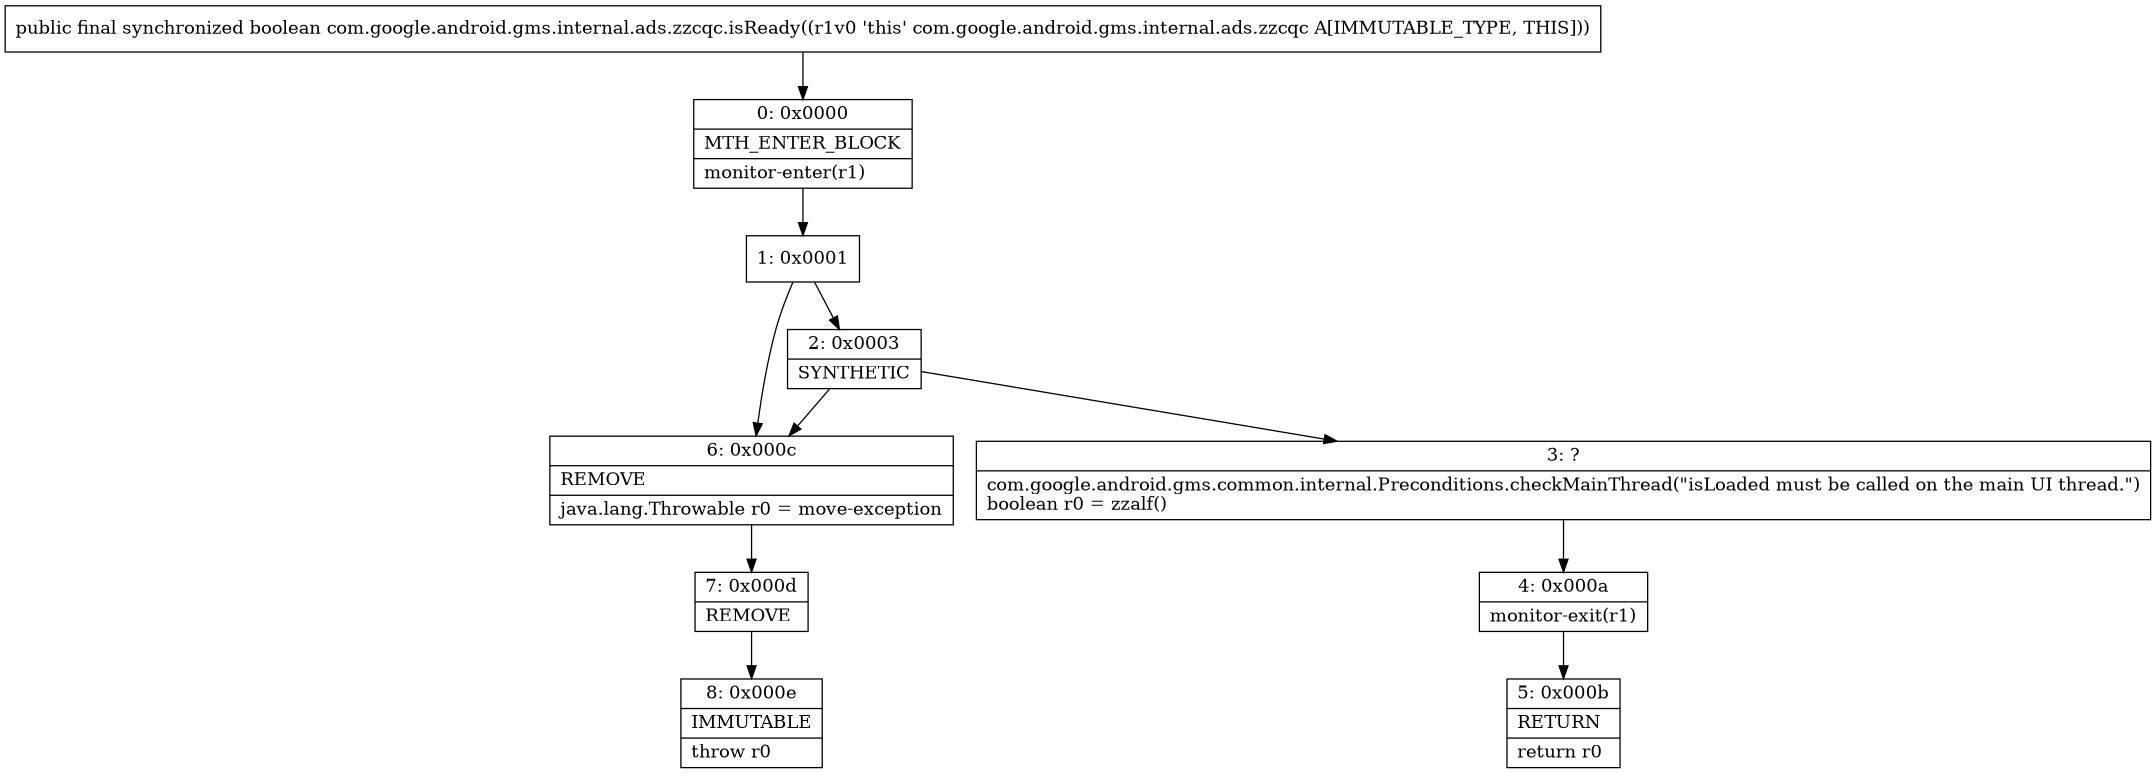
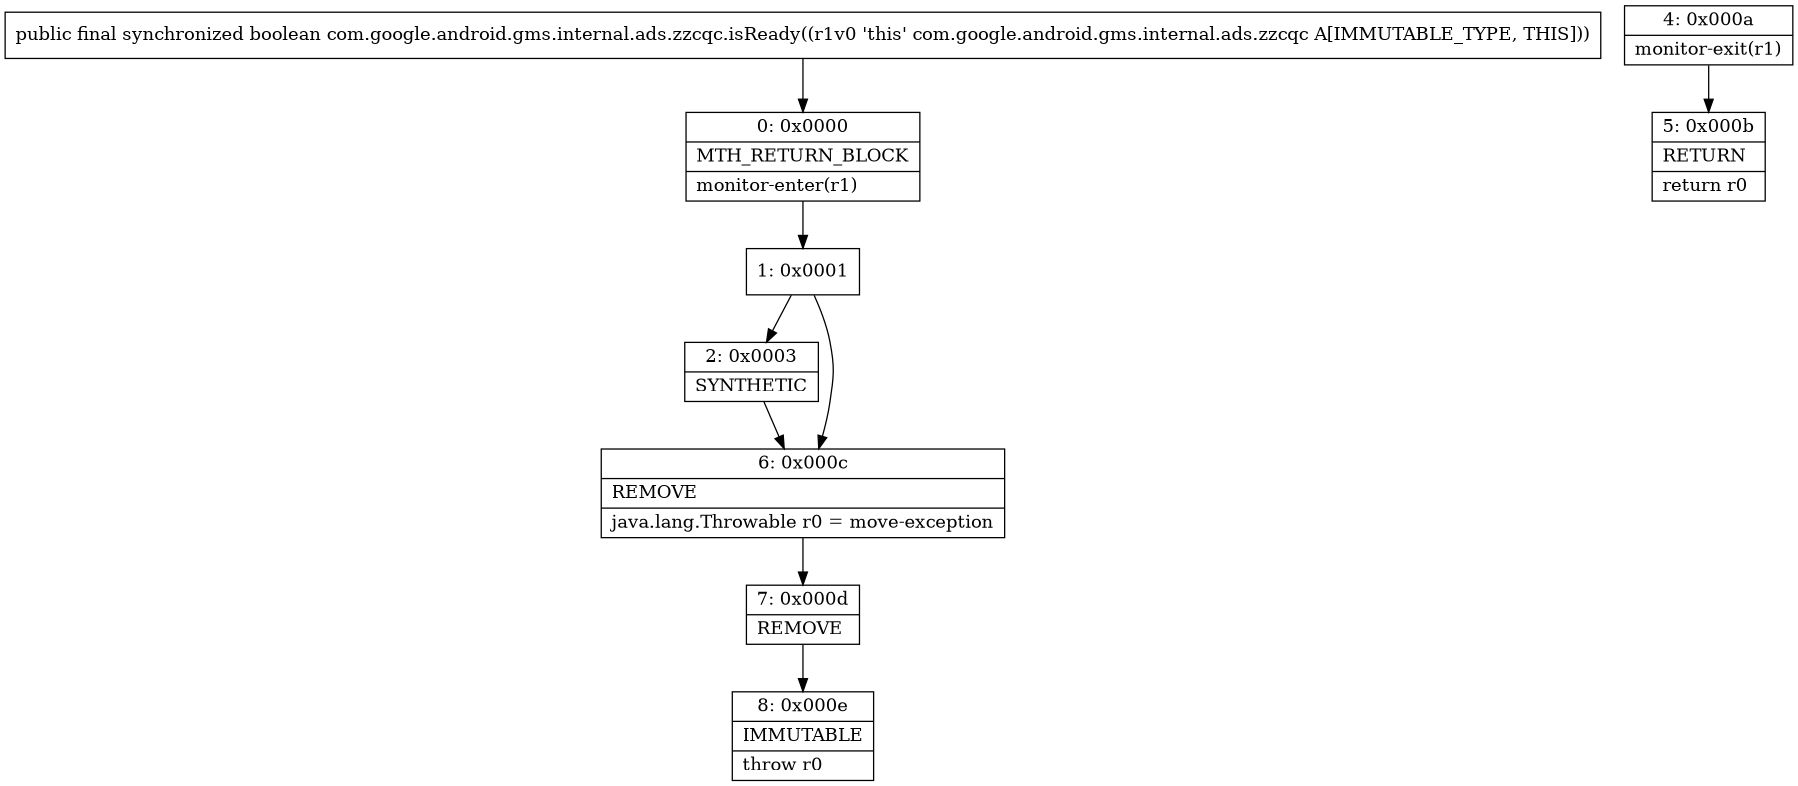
(803, 143) -> (803, 156)
(1564, 480) -> none
